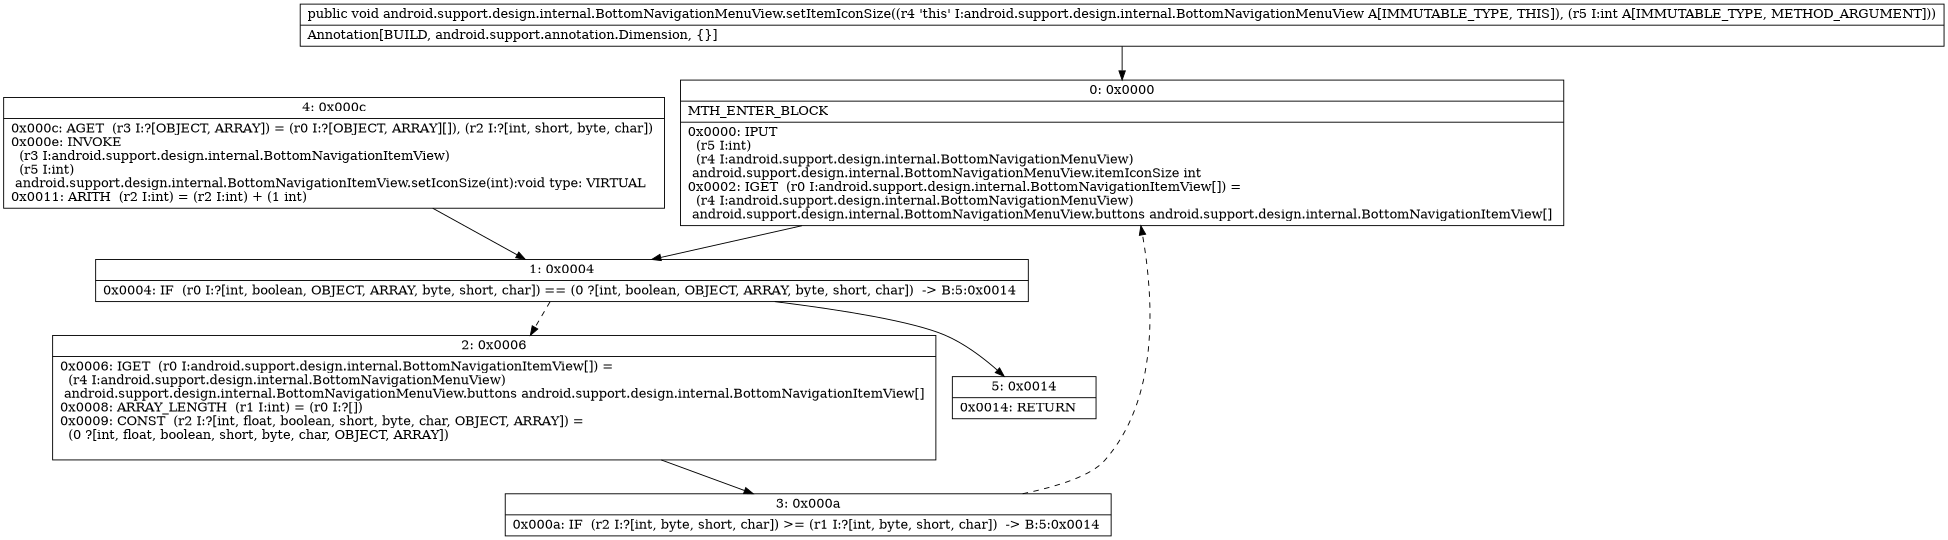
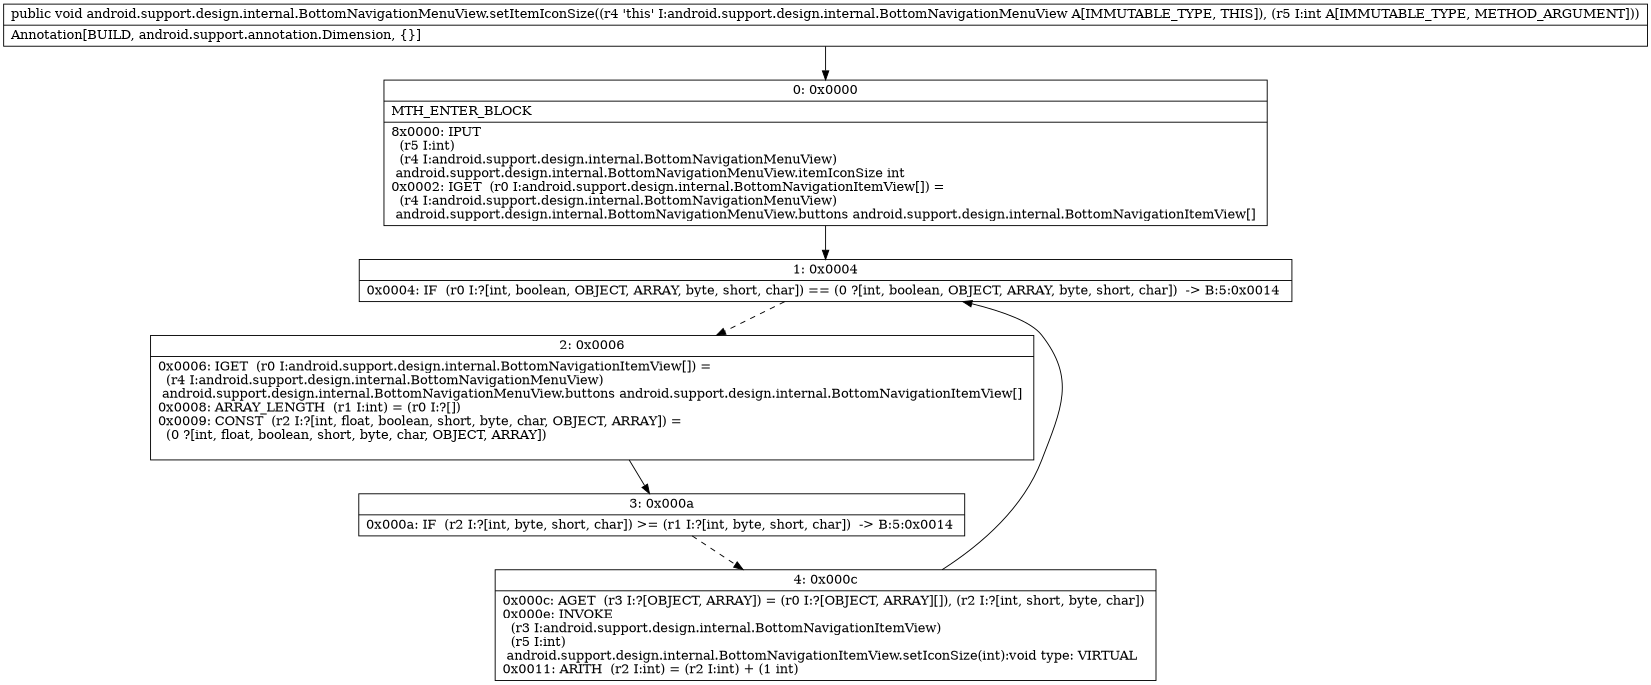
(737, 132) -> (440, 132)
(1139, 396) -> (714, 550)
(1024, 398) -> none
